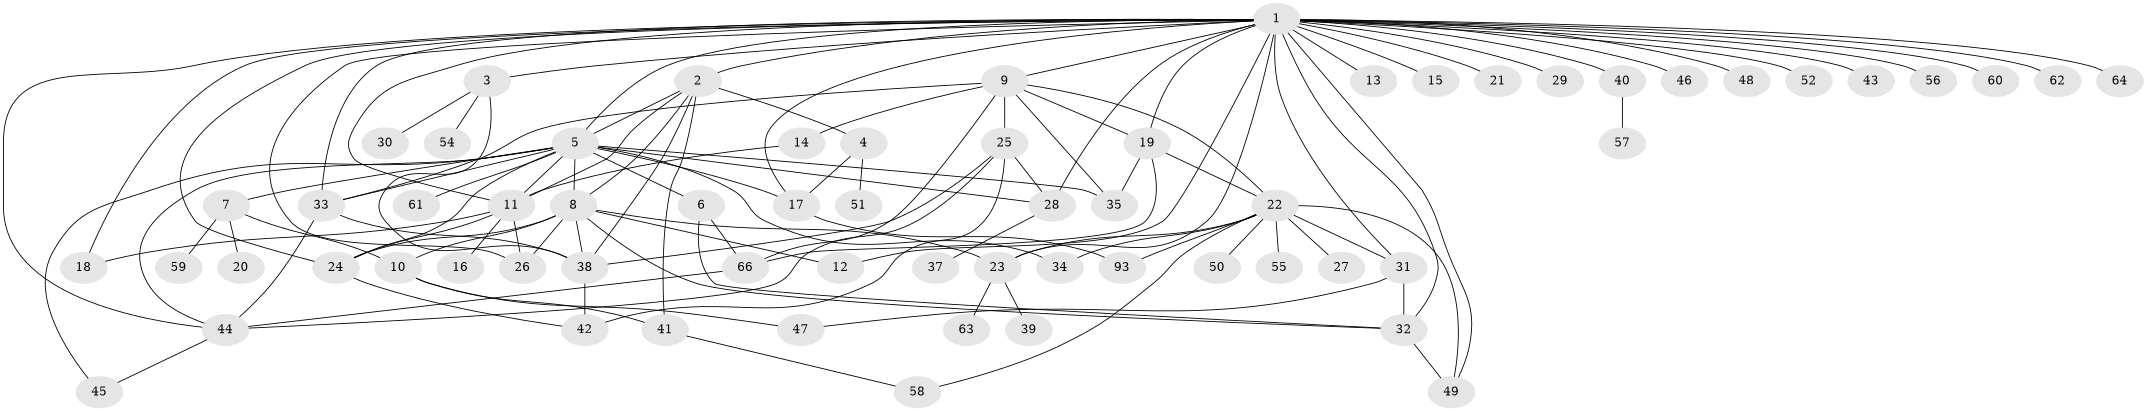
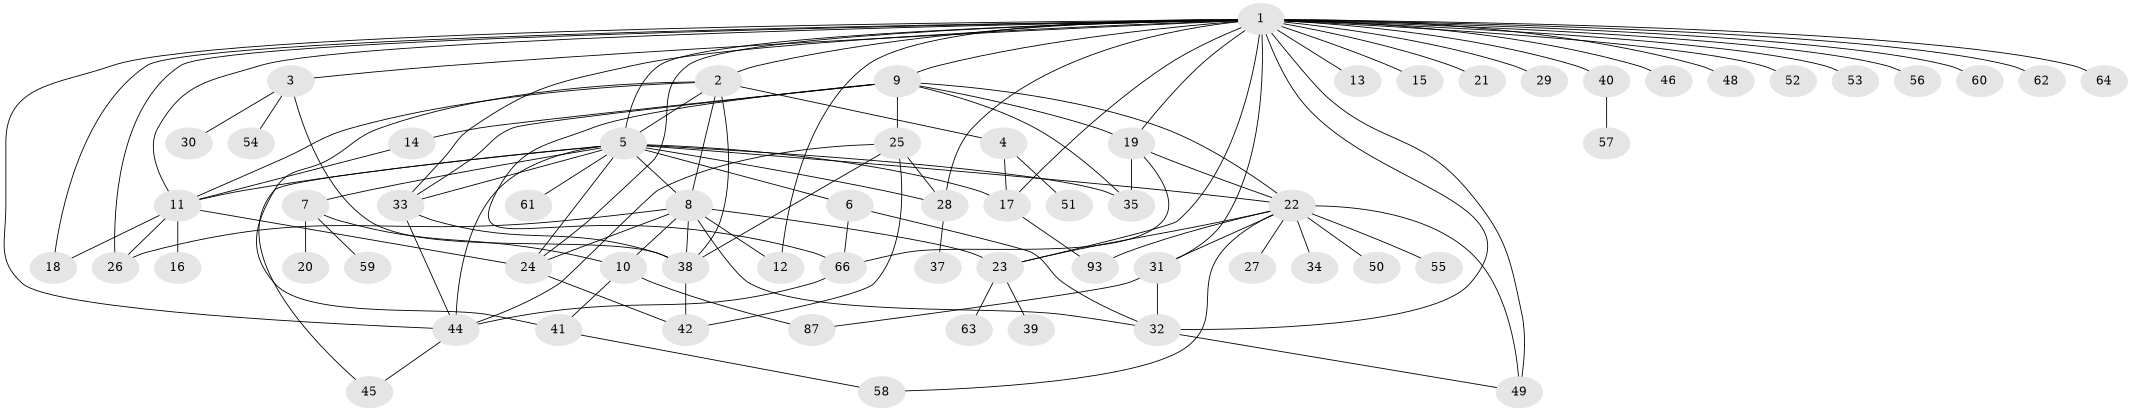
(1871, 81) -> (1855, 81)
(766, 221) -> (1098, 184)
(801, 330) -> (812, 330)
